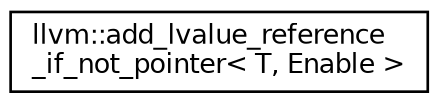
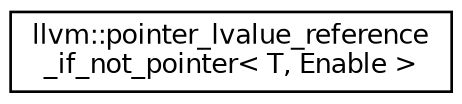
(219, 52) -> (231, 52)
